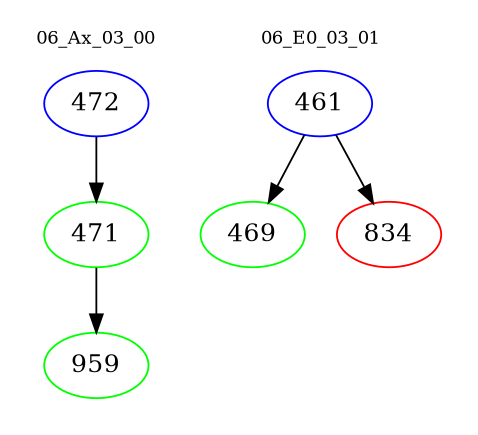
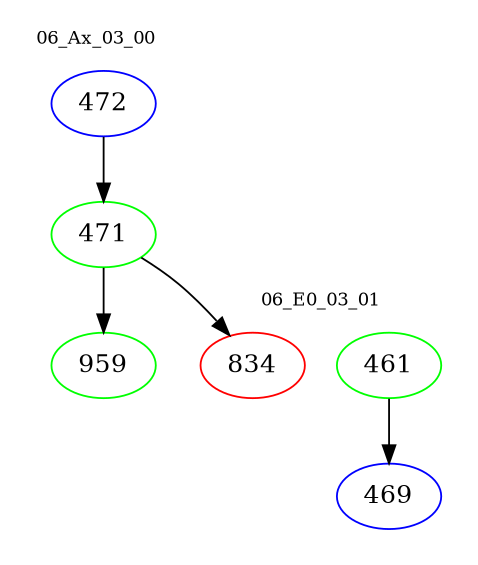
(320, 104) -> (389, 365)
(350, 161) -> (198, 301)
(253, 235) -> (389, 496)
